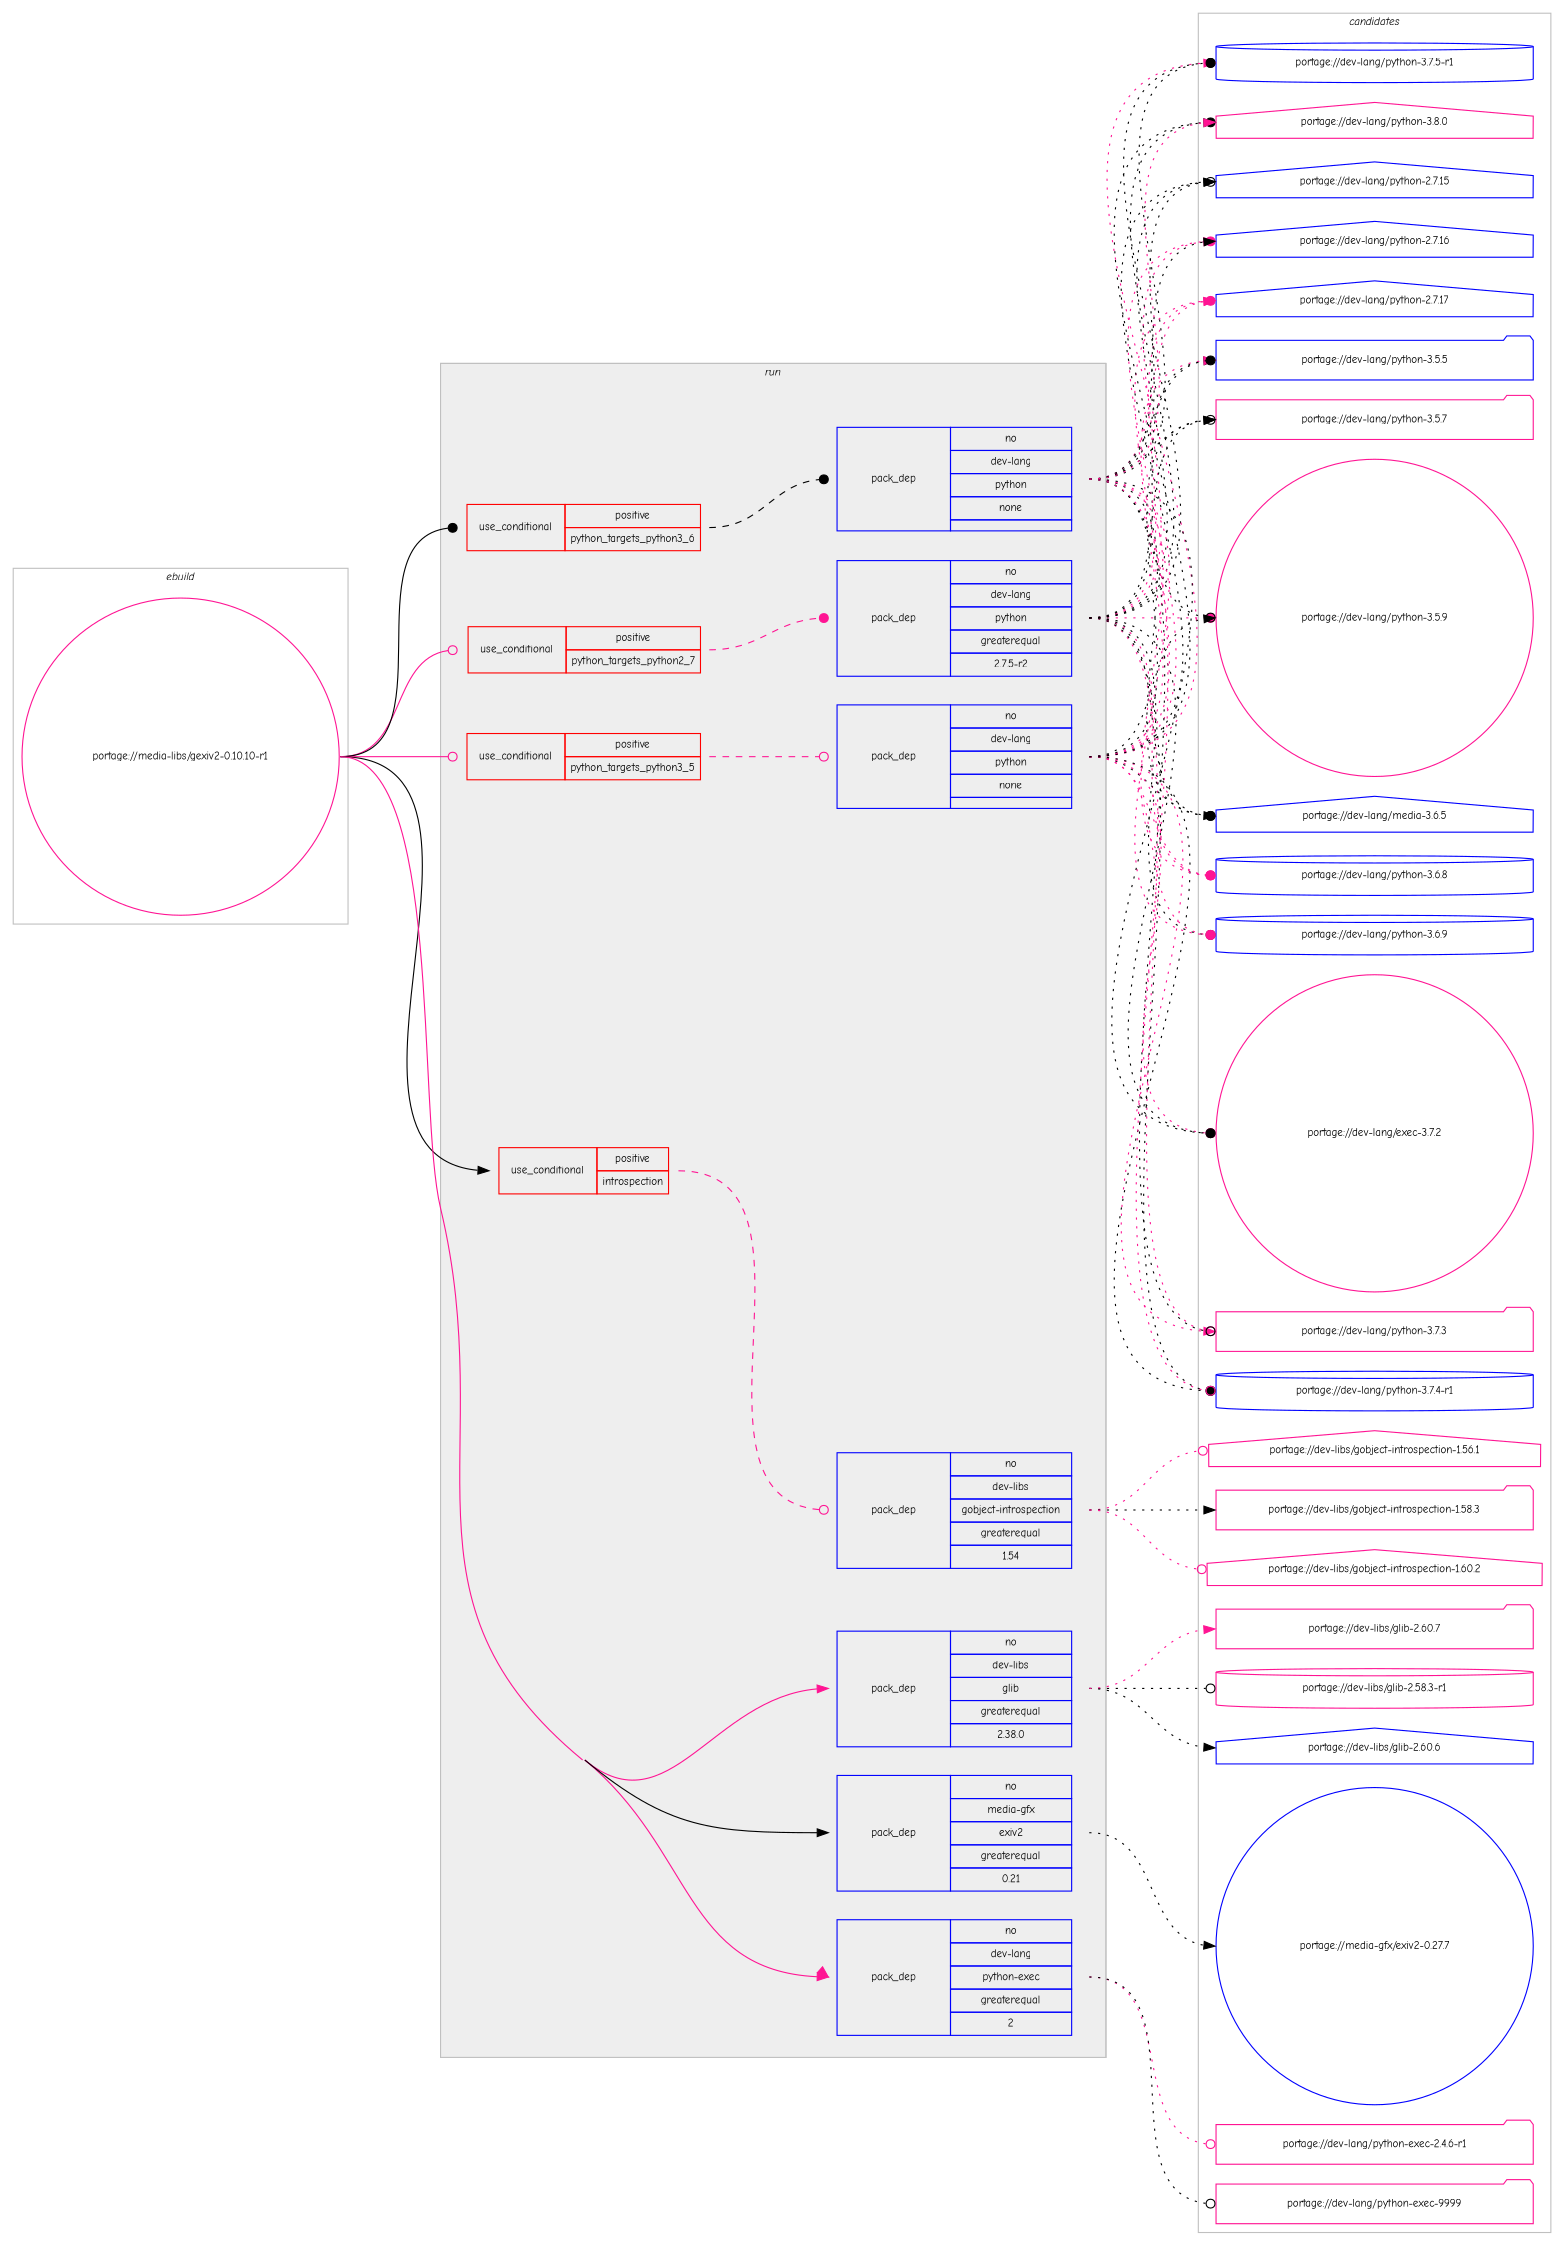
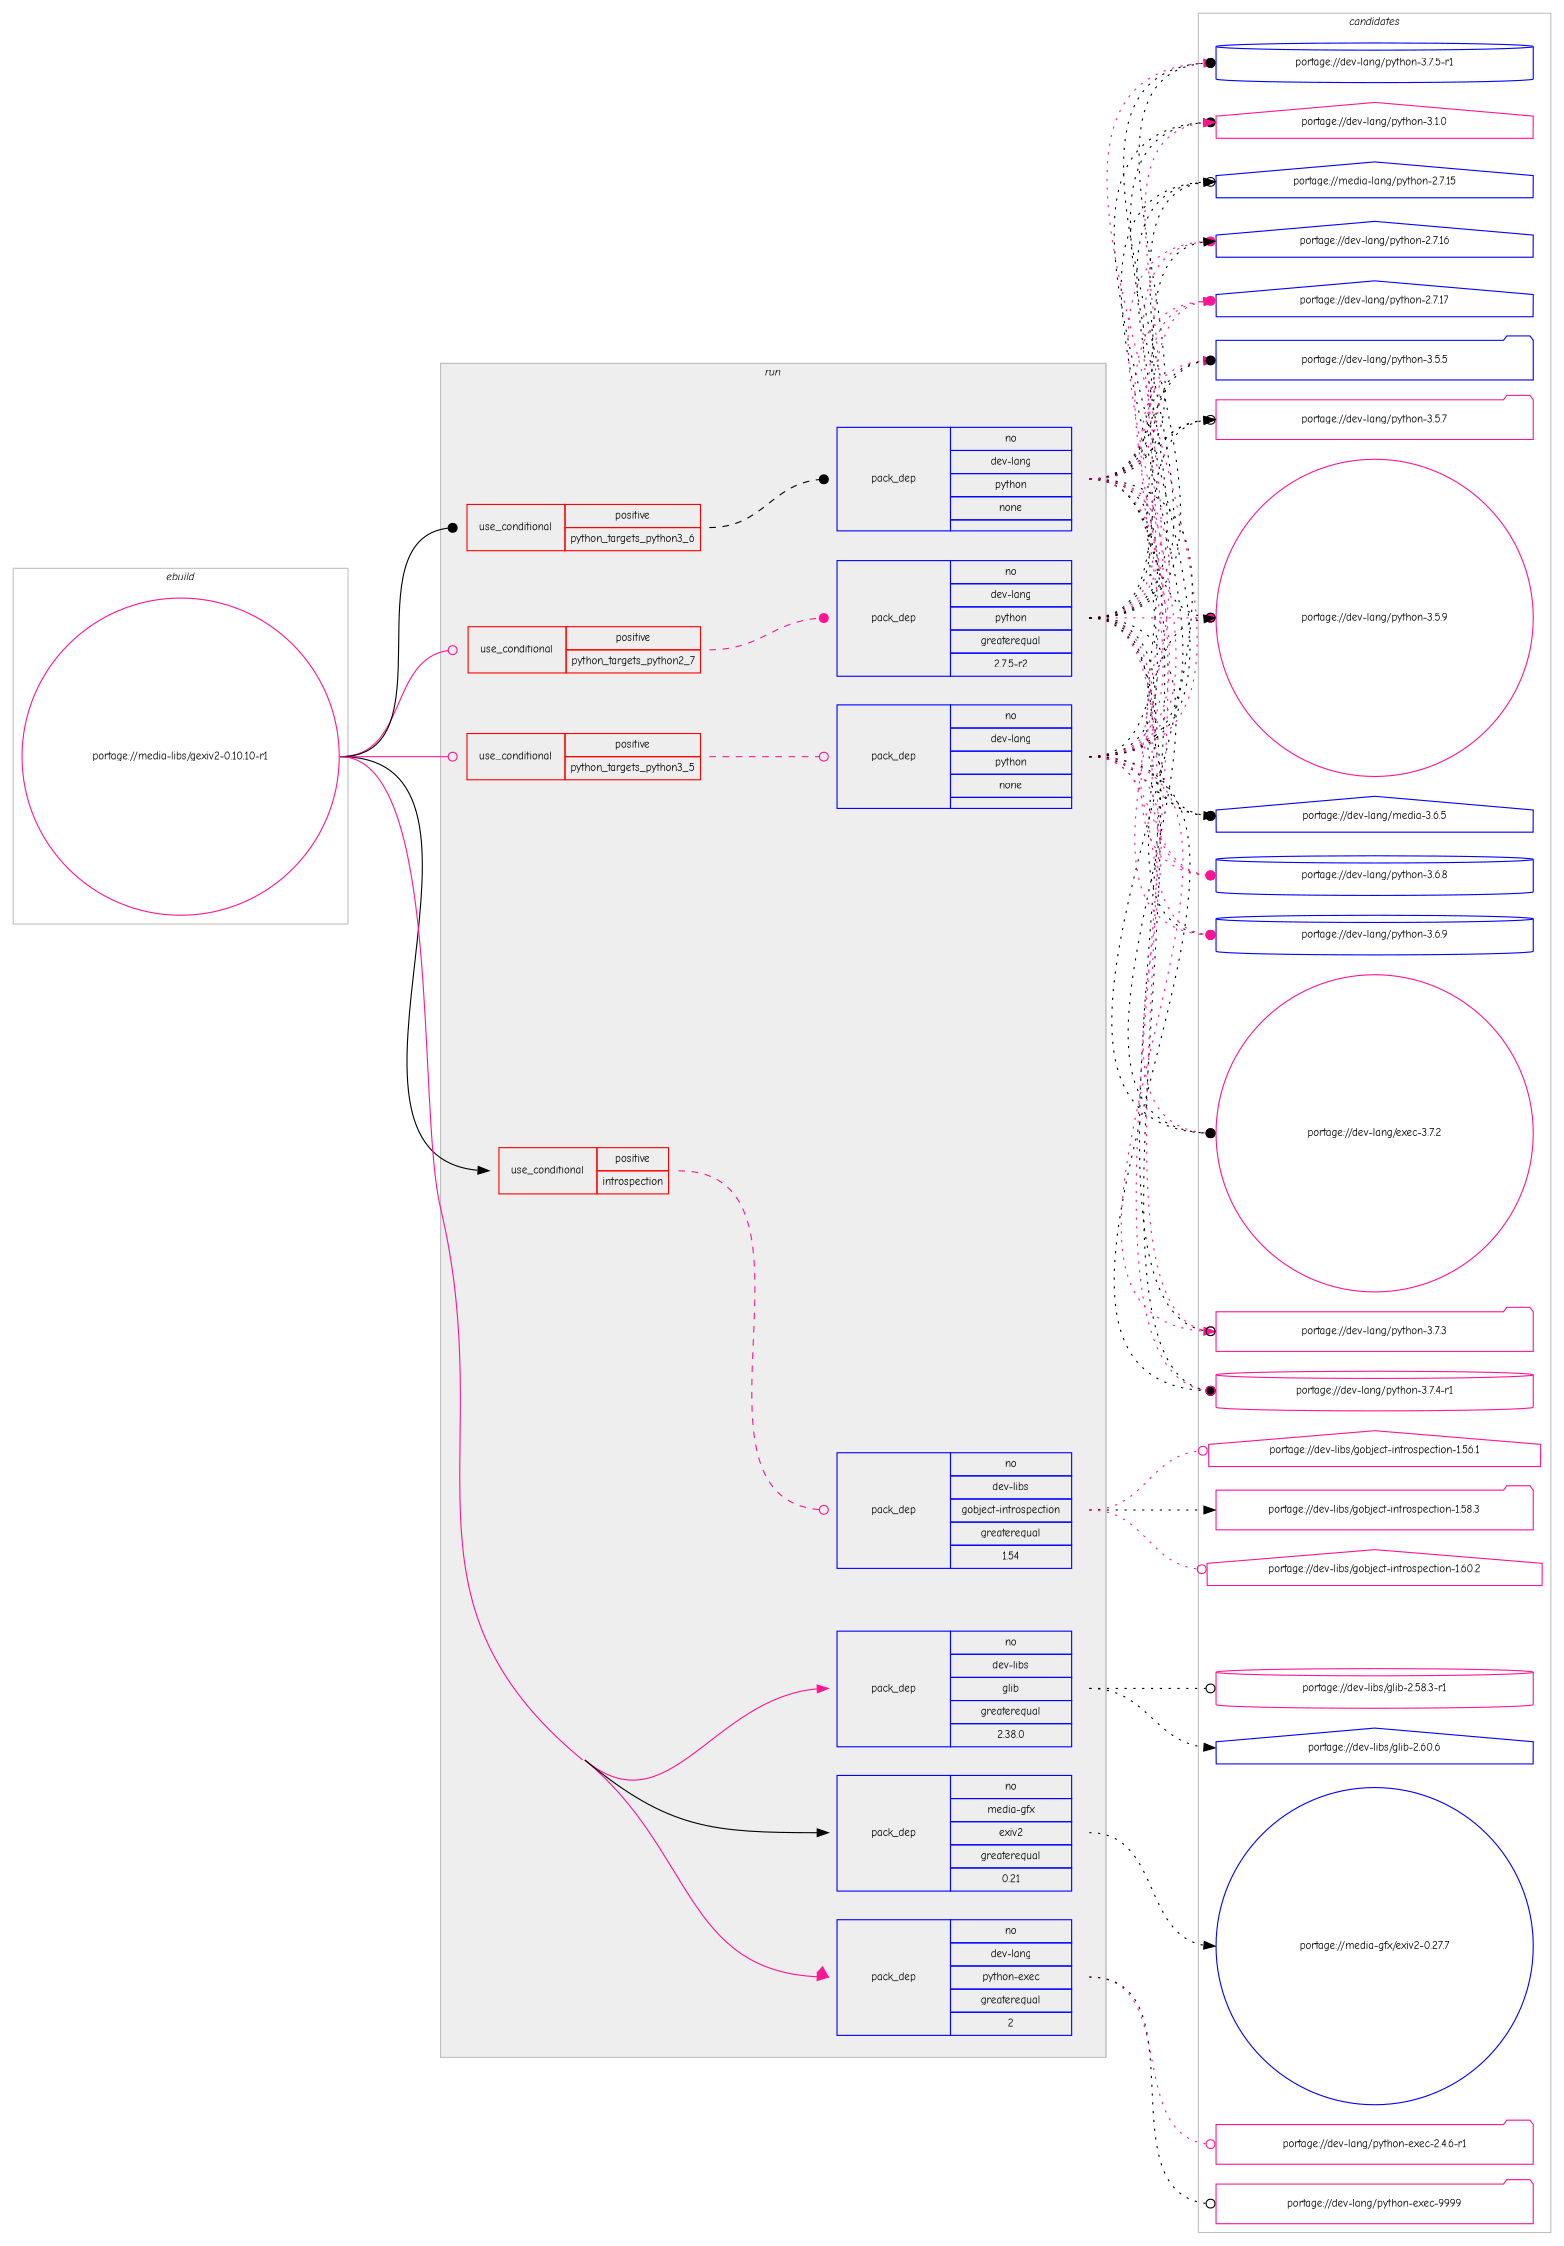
(1375, 122) -> (1375, 122)
(1375, 182) -> (1375, 182)
(1375, 1391) -> (1375, 1391)
(1375, 1629) -> none
